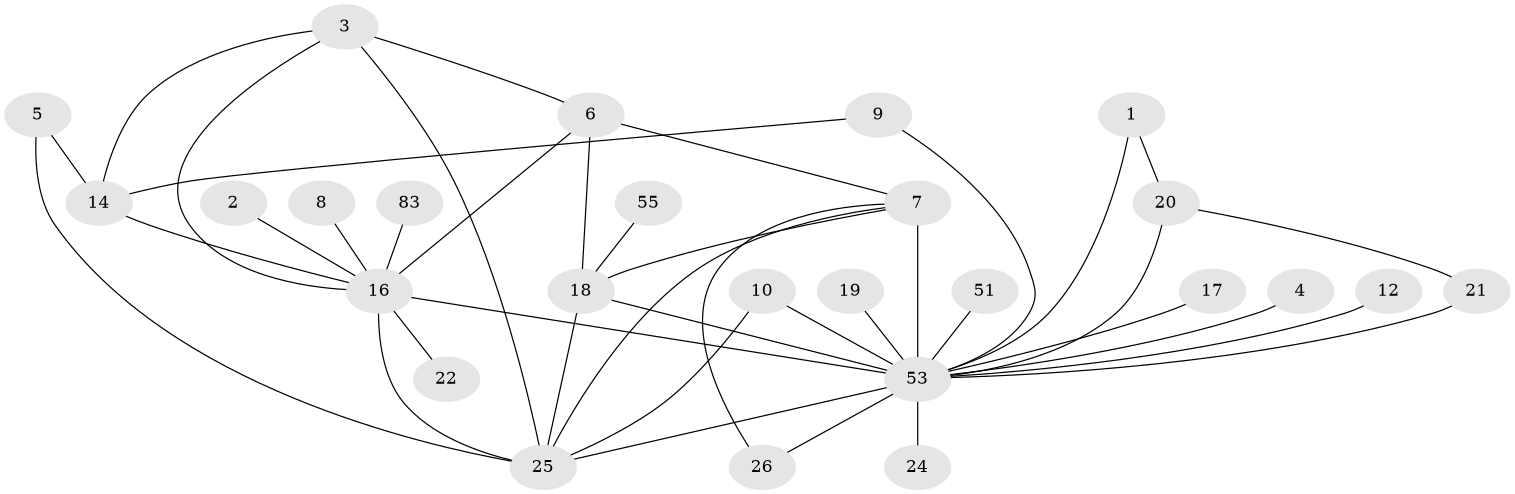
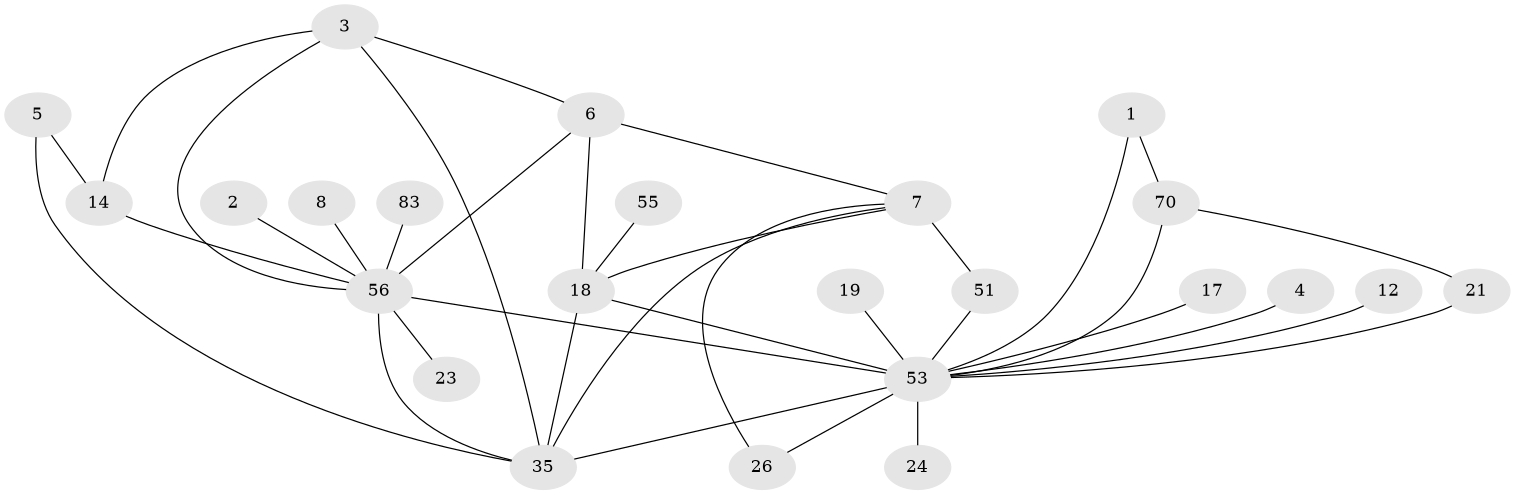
(879, 115) -> none
(1166, 203) -> (1166, 203)
(379, 291) -> (379, 291)
(762, 291) -> none
(918, 291) -> (951, 247)
(447, 379) -> (447, 379)
(543, 467) -> (543, 467)
